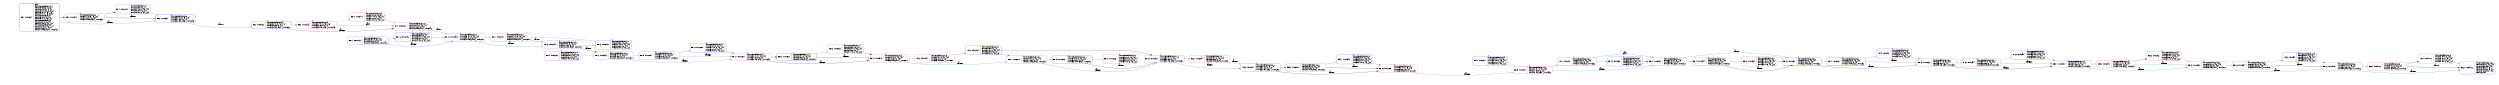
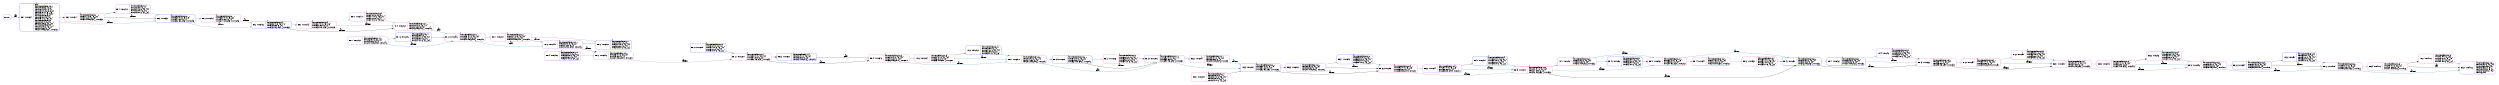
none -> (7, 17)
none -> (221, 19)
(368, 24) -> (368, 24)
(439, 30) -> (439, 30)
(511, 43) -> (511, 43)
(589, 46) -> (590, 44)
(846, 49) -> none
(1076, 50) -> (1141, 59)
(1625, 53) -> (1625, 53)
(659, 56) -> none
(846, 56) -> (846, 56)
none -> (980, 59)
(2252, 65) -> (2252, 65)
(2436, 66) -> (2436, 66)
none -> (1442, 69)
(1098, 70) -> (1098, 70)
(1757, 71) -> (1672, 77)
none -> (1210, 77)
